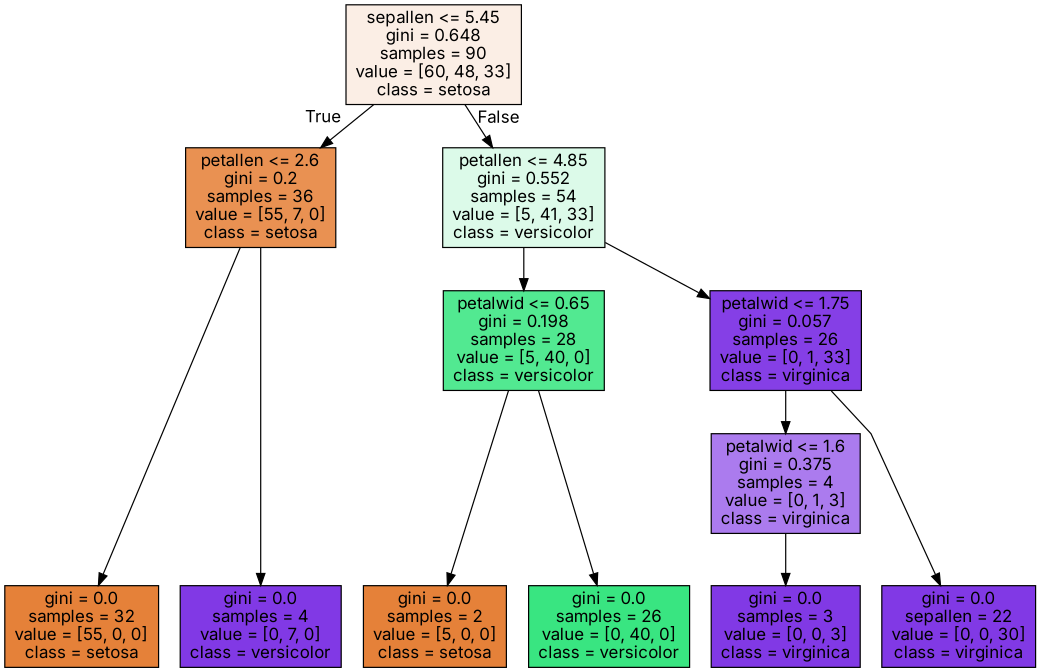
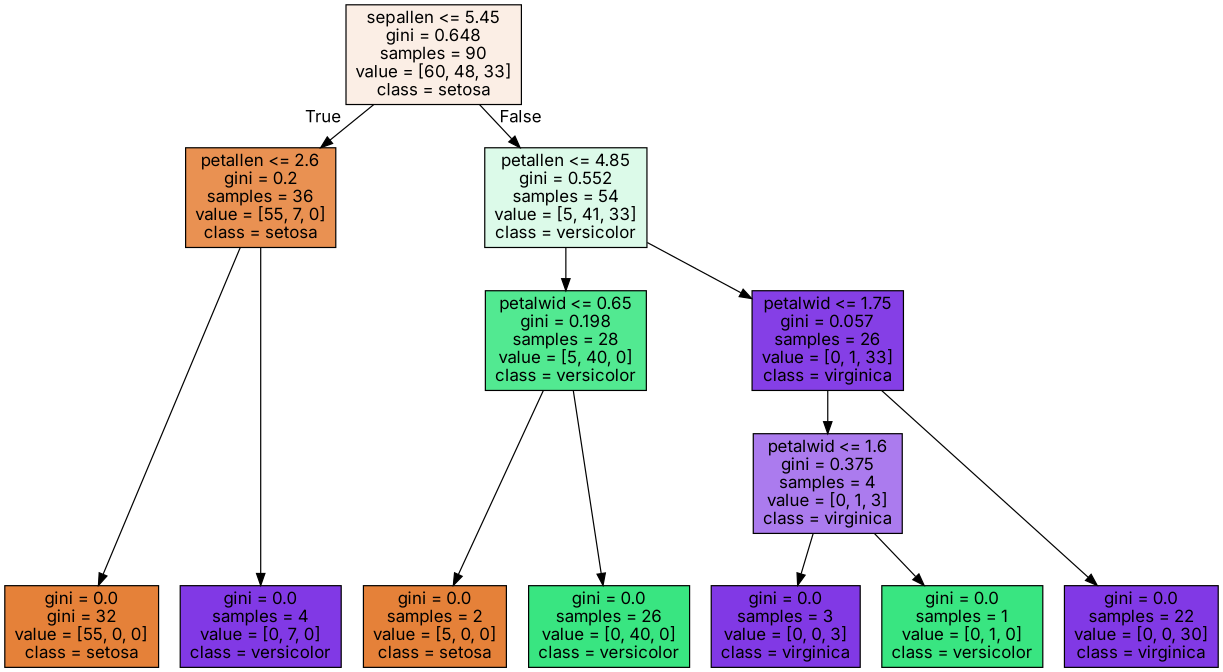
(82, 627) -> (82, 627)
(959, 627) -> (1141, 627)
none -> (962, 627)
